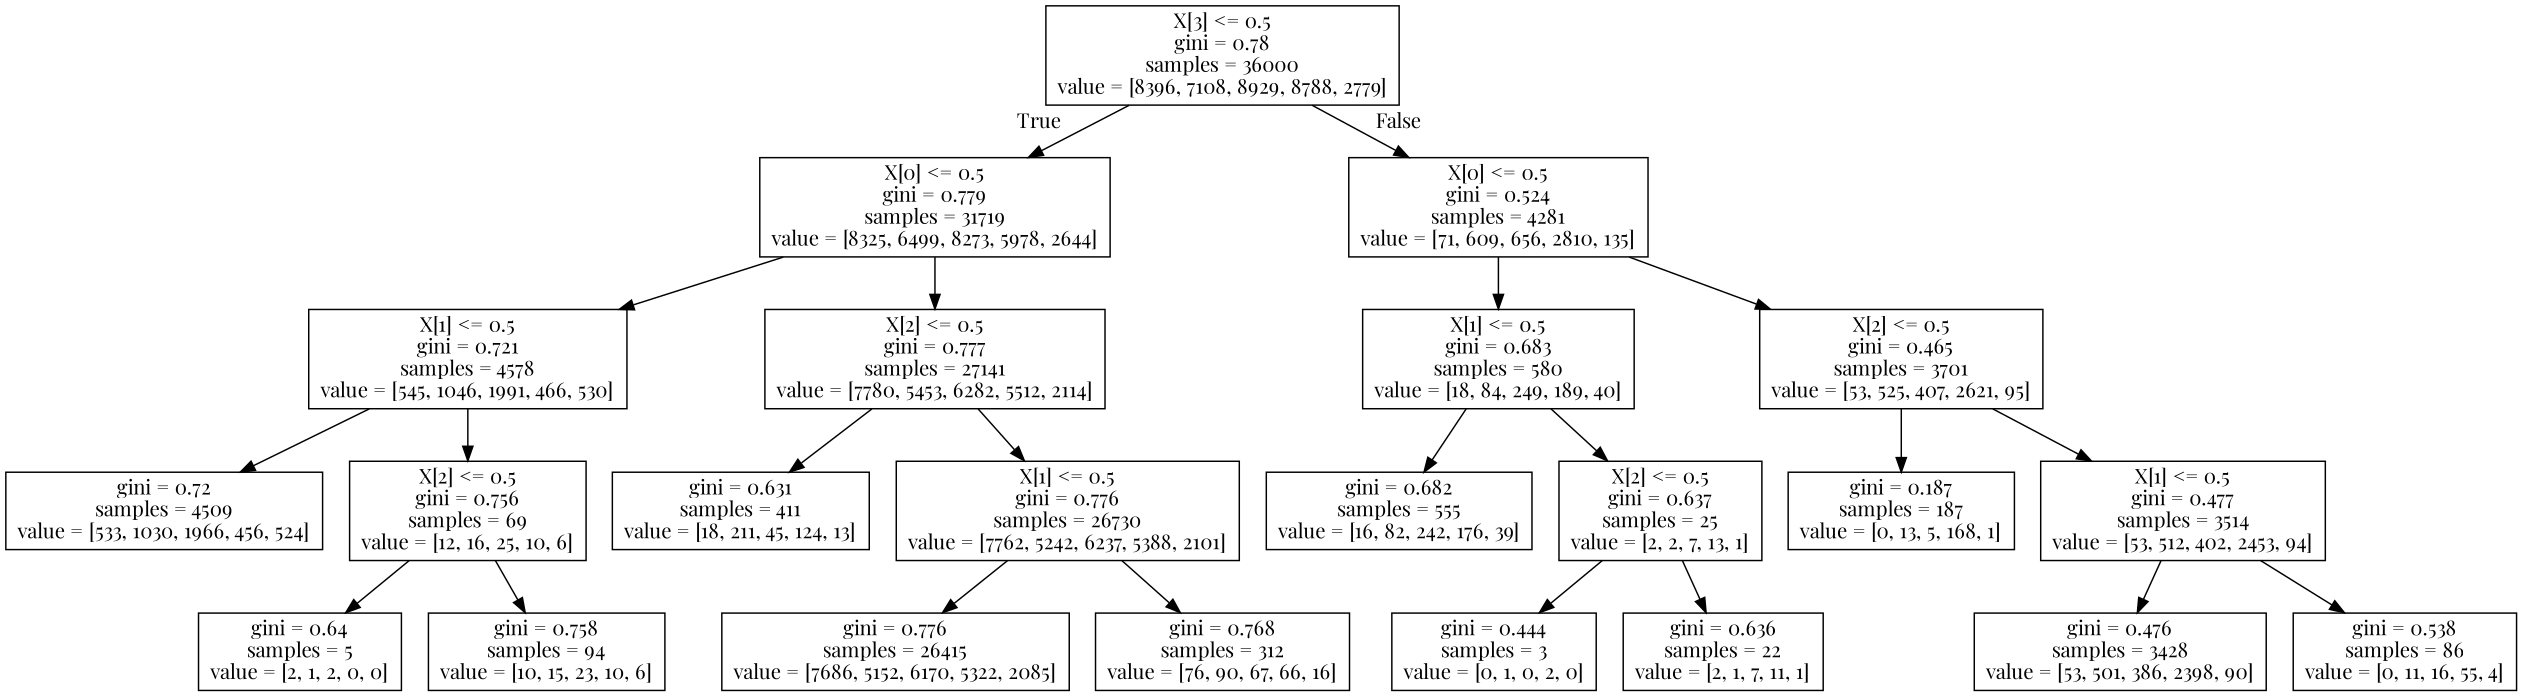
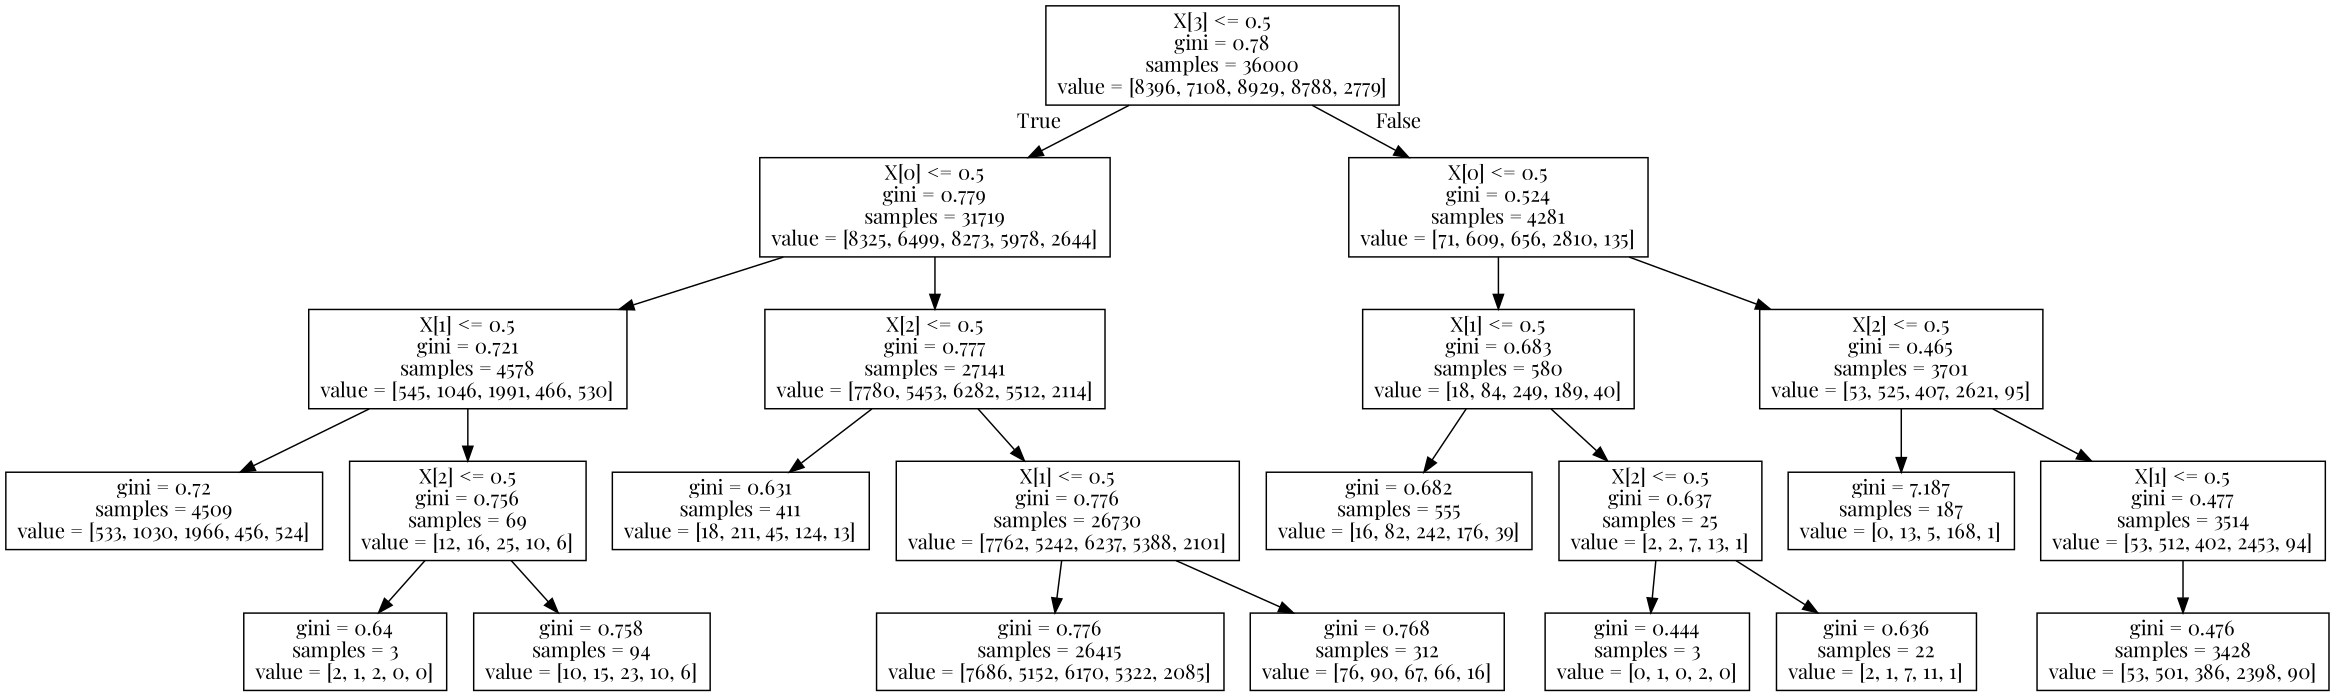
(1901, 511) -> (1901, 511)
(300, 652) -> (345, 652)
(2405, 652) -> none
